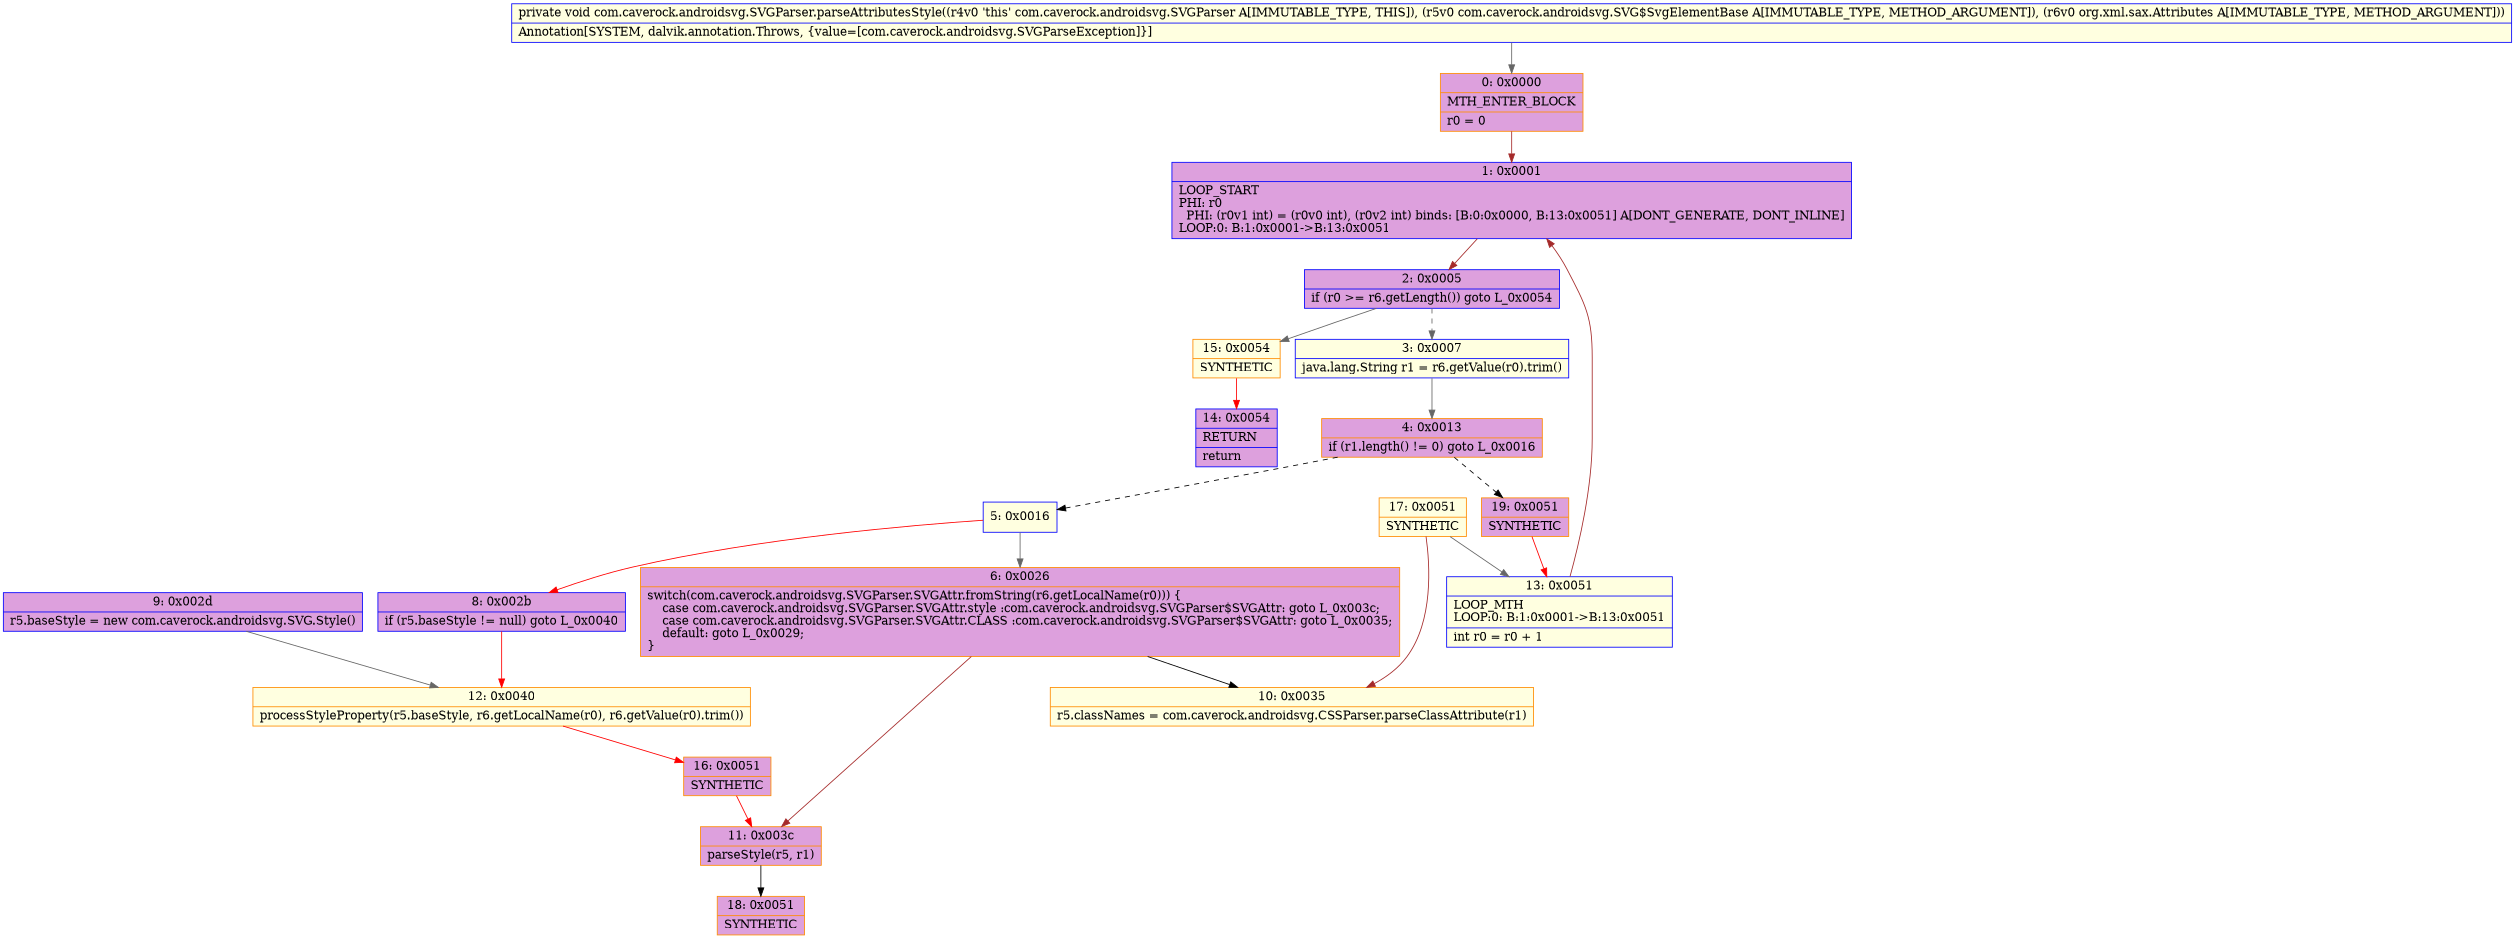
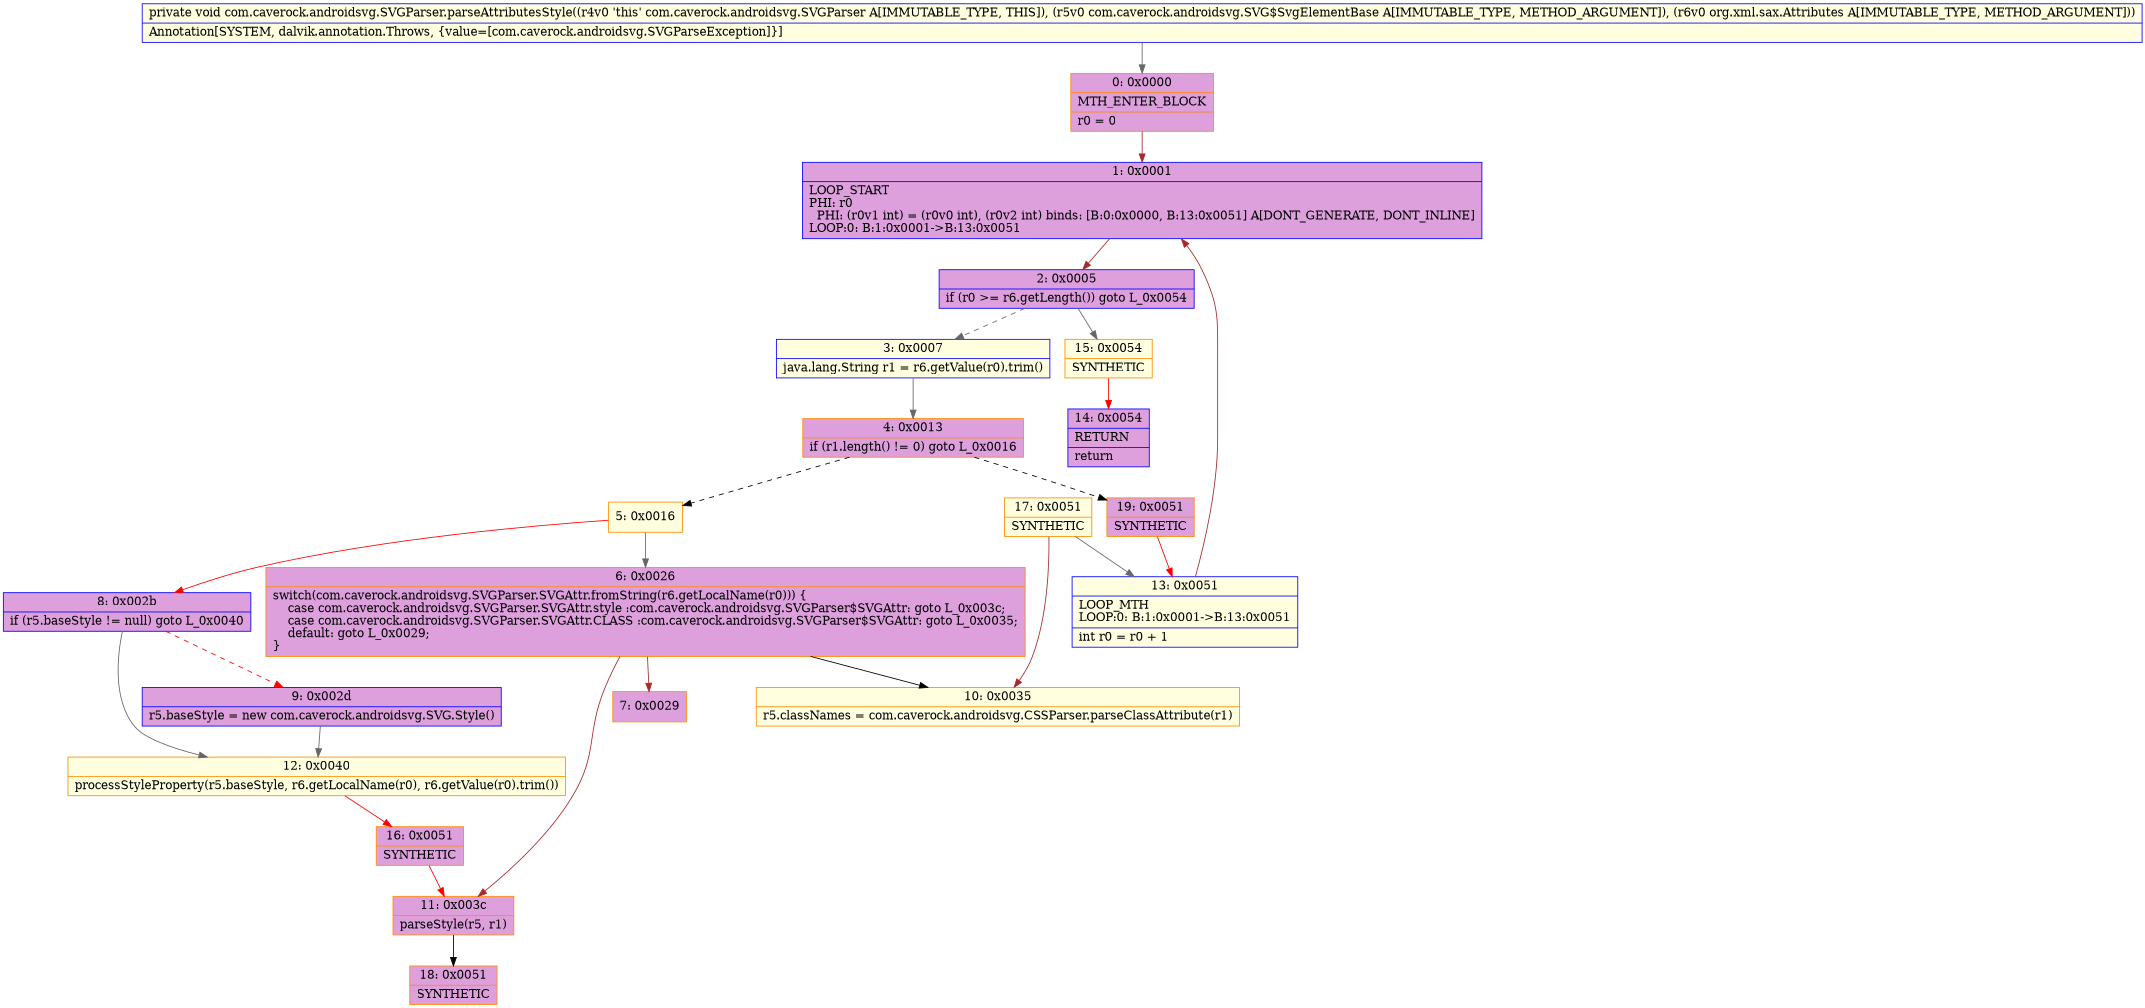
(1020, 517) -> (646, 517)
(502, 655) -> (127, 715)
none -> (221, 658)
none -> (650, 707)
